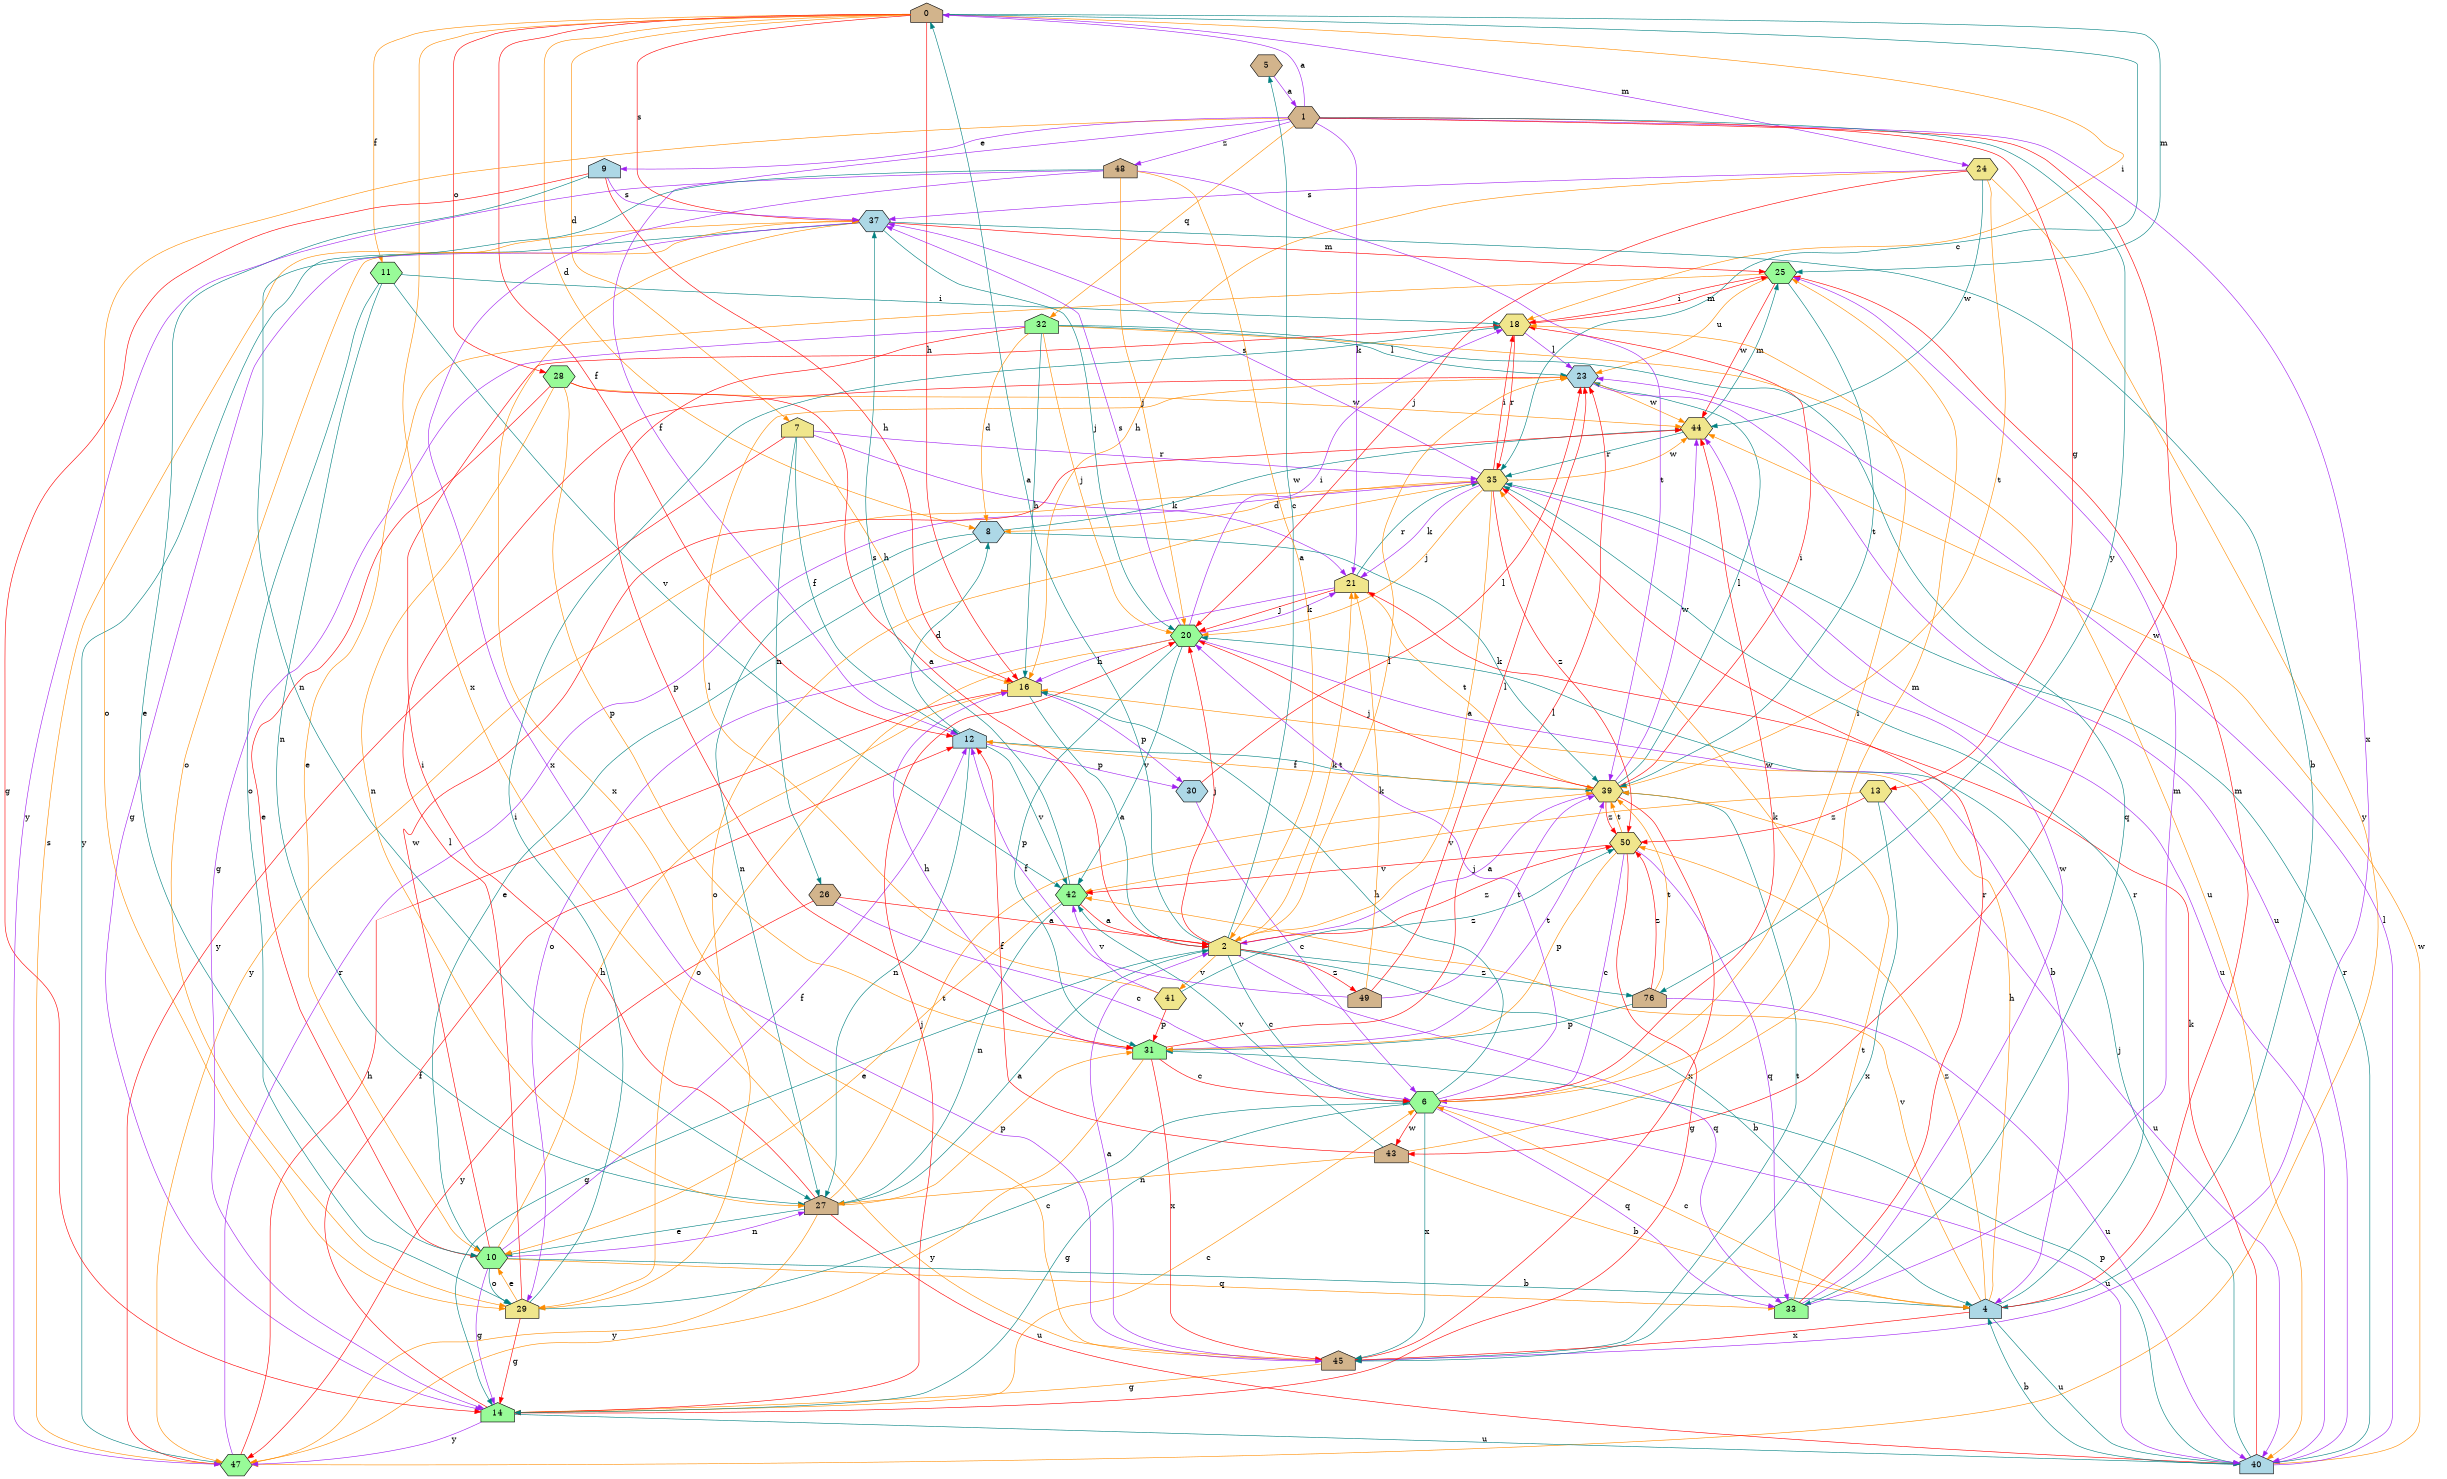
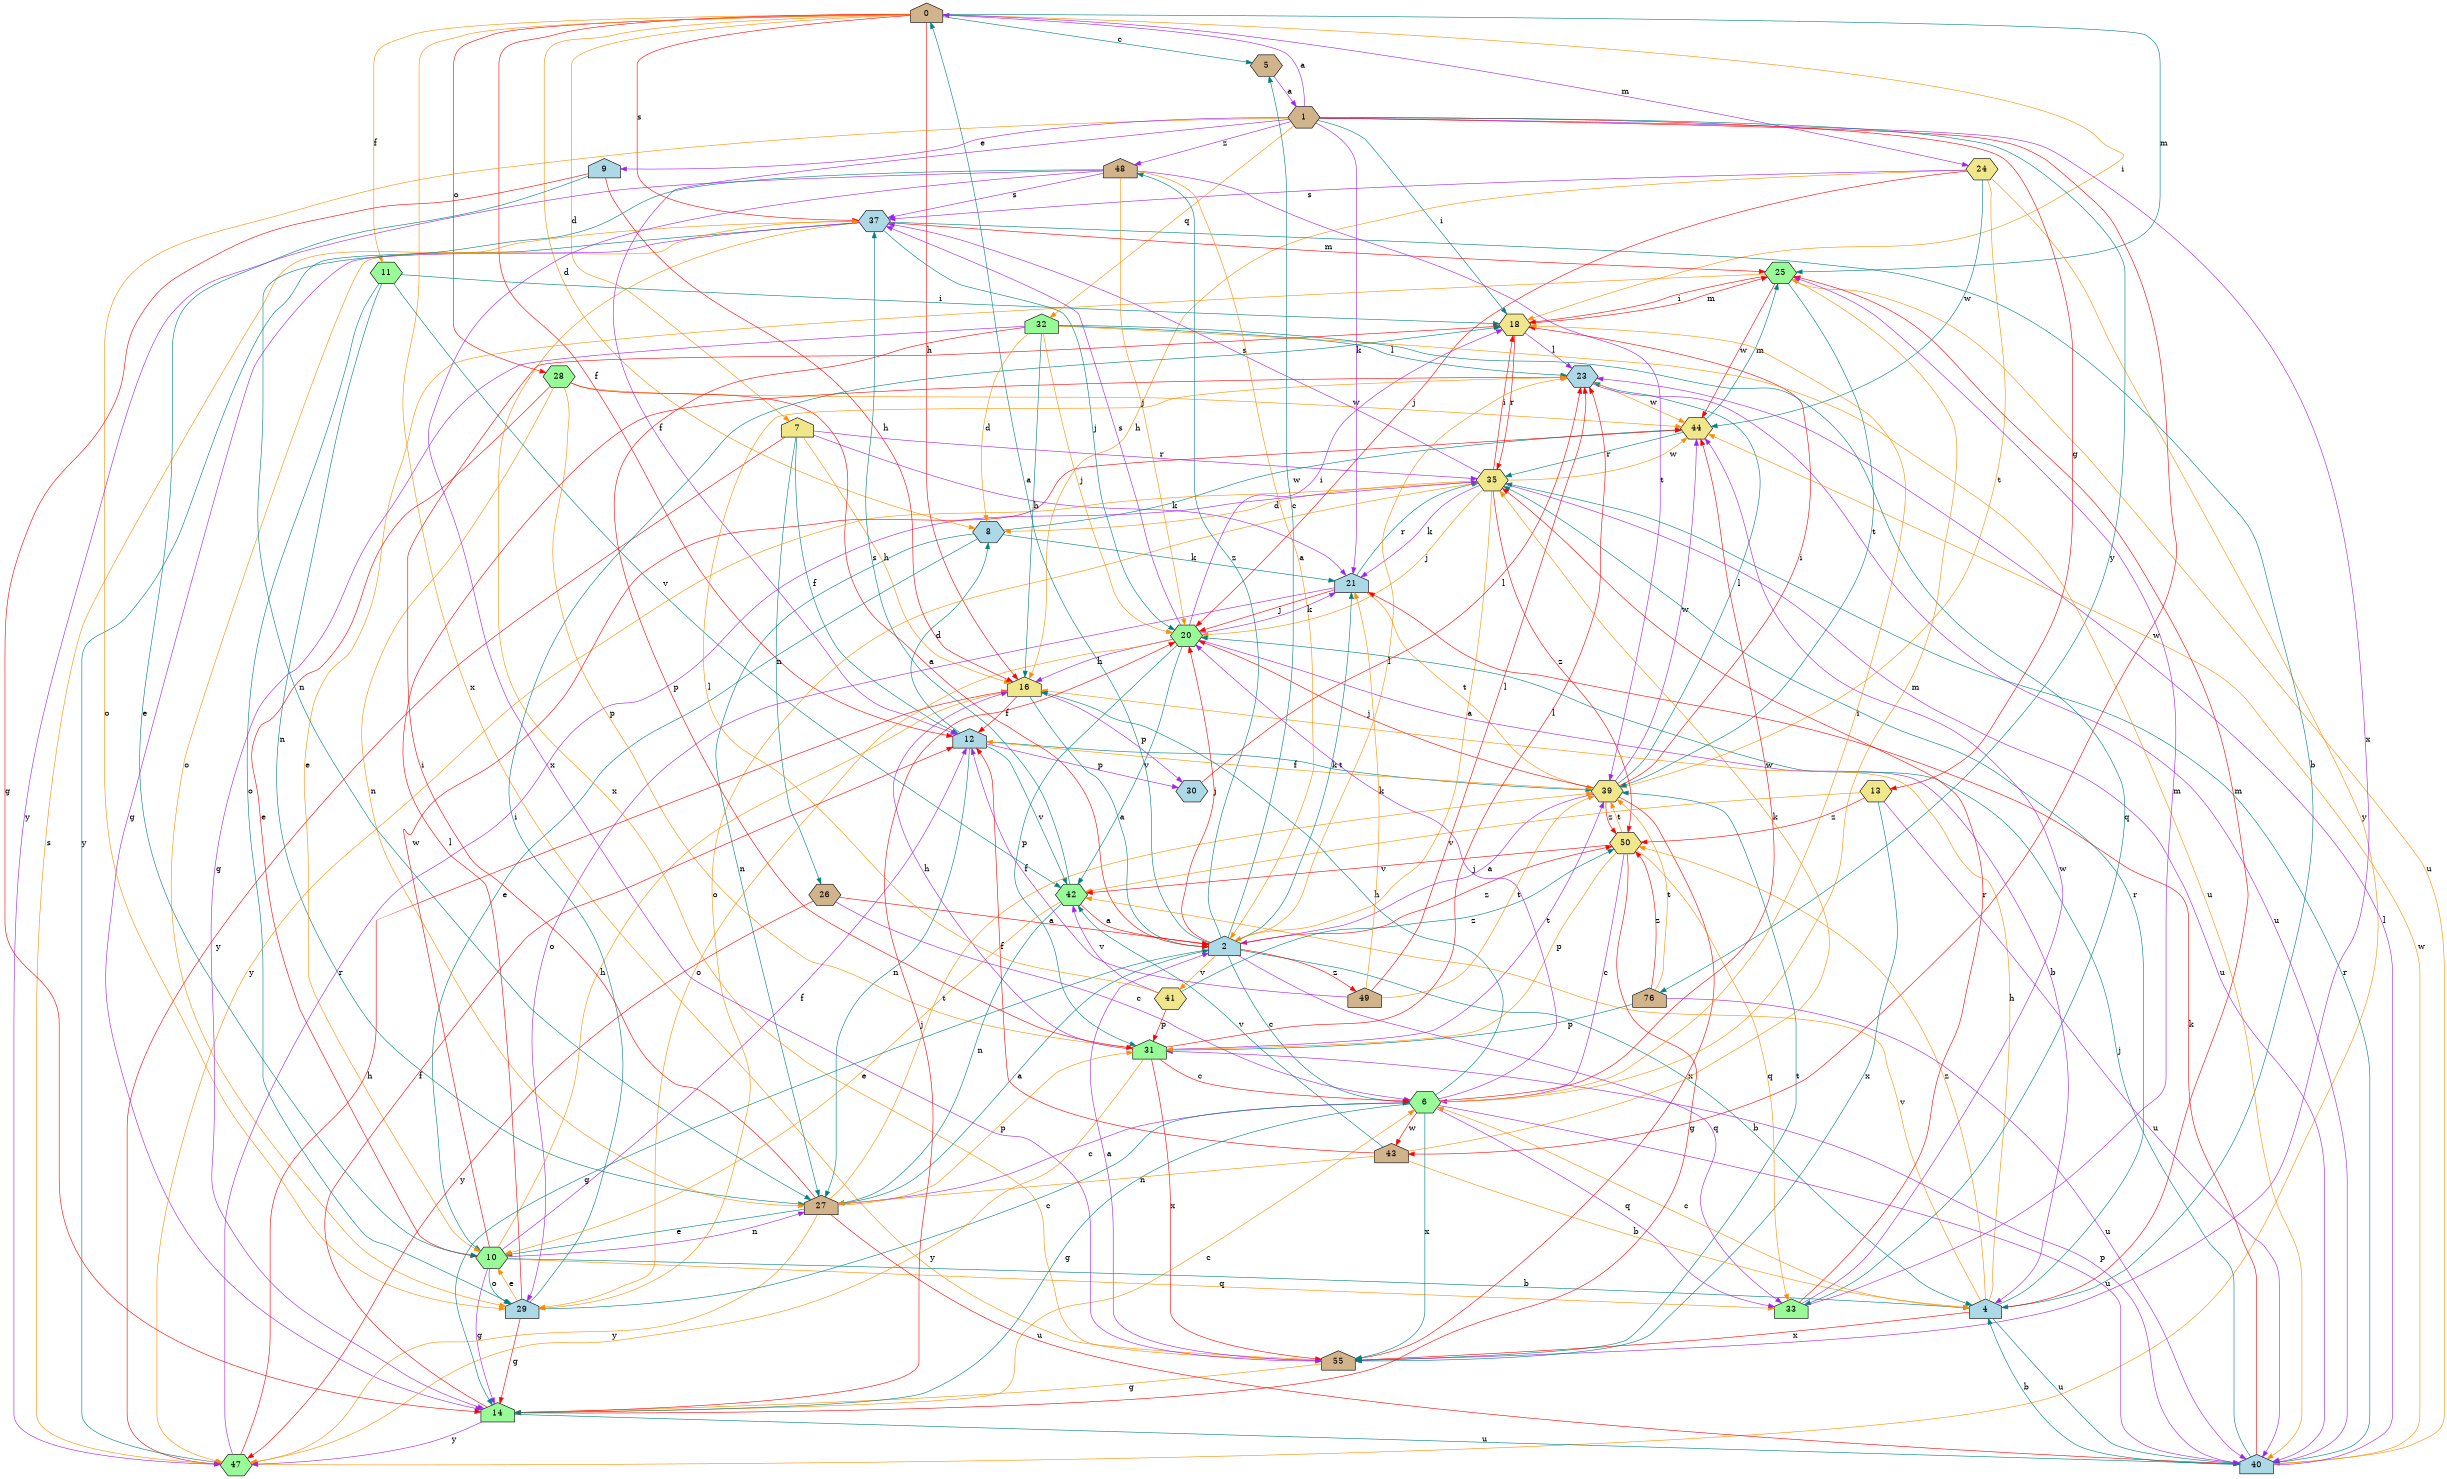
(1983, 45) -> (1095, 39)
none -> (1418, 204)
(705, 212) -> (999, 195)
(1700, 331) -> (2377, 805)
(1343, 559) -> (1166, 557)
(1352, 584) -> (1352, 584)
none -> (998, 716)
(1327, 785) -> (1327, 785)
(1500, 918) -> (1500, 918)
(1225, 947) -> (1225, 947)
(1296, 951) -> (1116, 1133)
(1881, 960) -> none
(1434, 971) -> (1221, 548)
(1762, 1054) -> (1762, 1054)
(1778, 1128) -> (1778, 1128)
(522, 1310) -> (522, 1310)
(1338, 1361) -> (1338, 1361)
